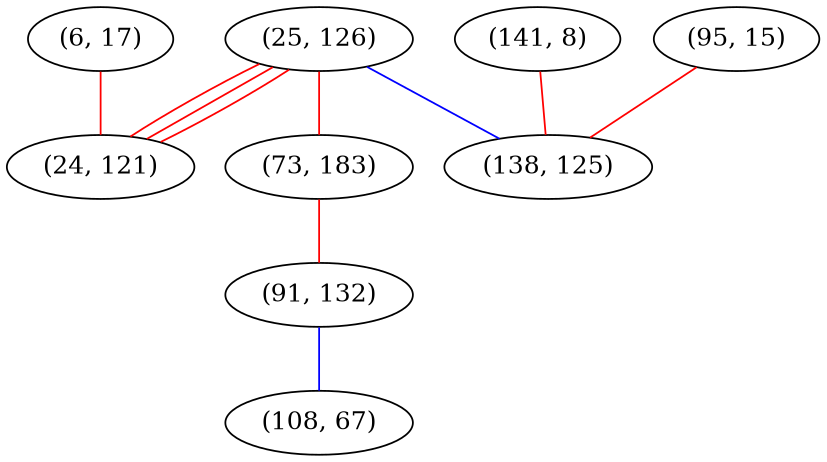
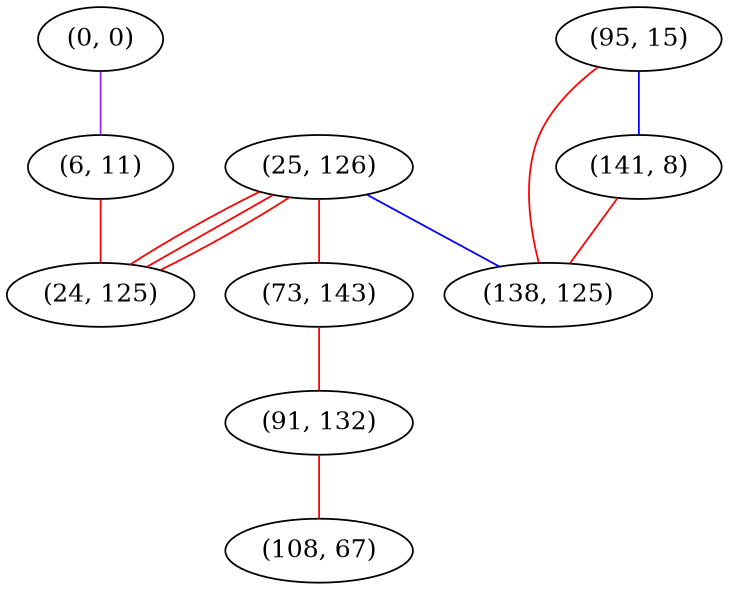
(101, 39) -> (101, 167)
none -> (101, 39)
none -> (639, 103)
(101, 167) -> (101, 295)
(319, 167) -> (319, 295)
(319, 359) -> (319, 487)
